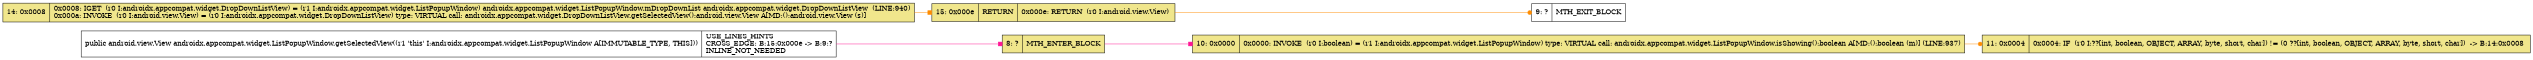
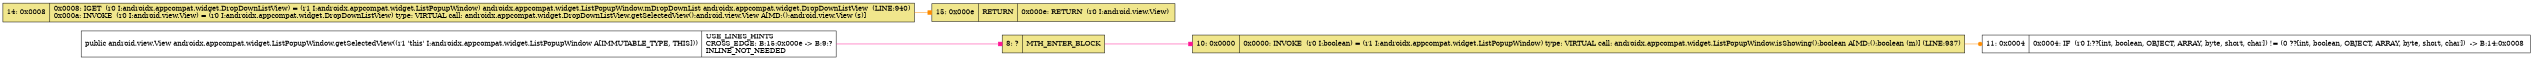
(1579, 13) -> none
(2256, 44) -> (2256, 44)
